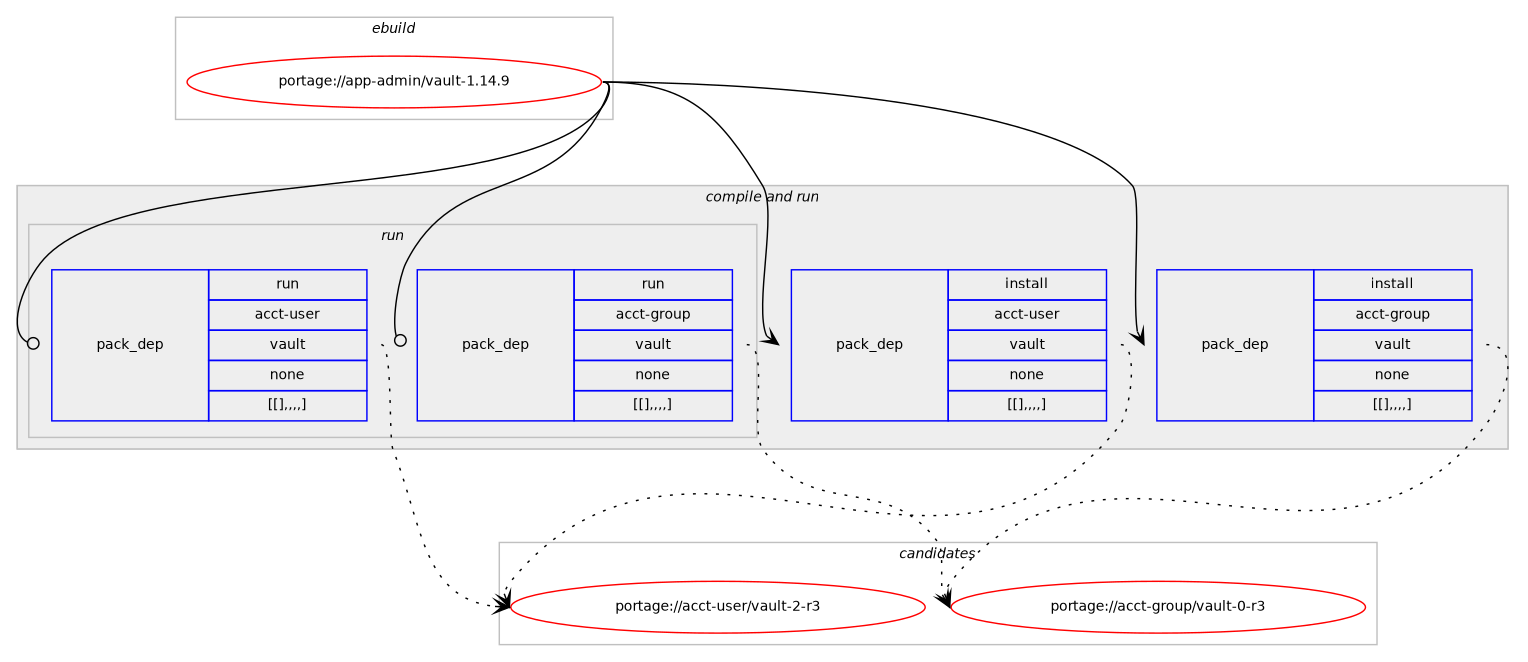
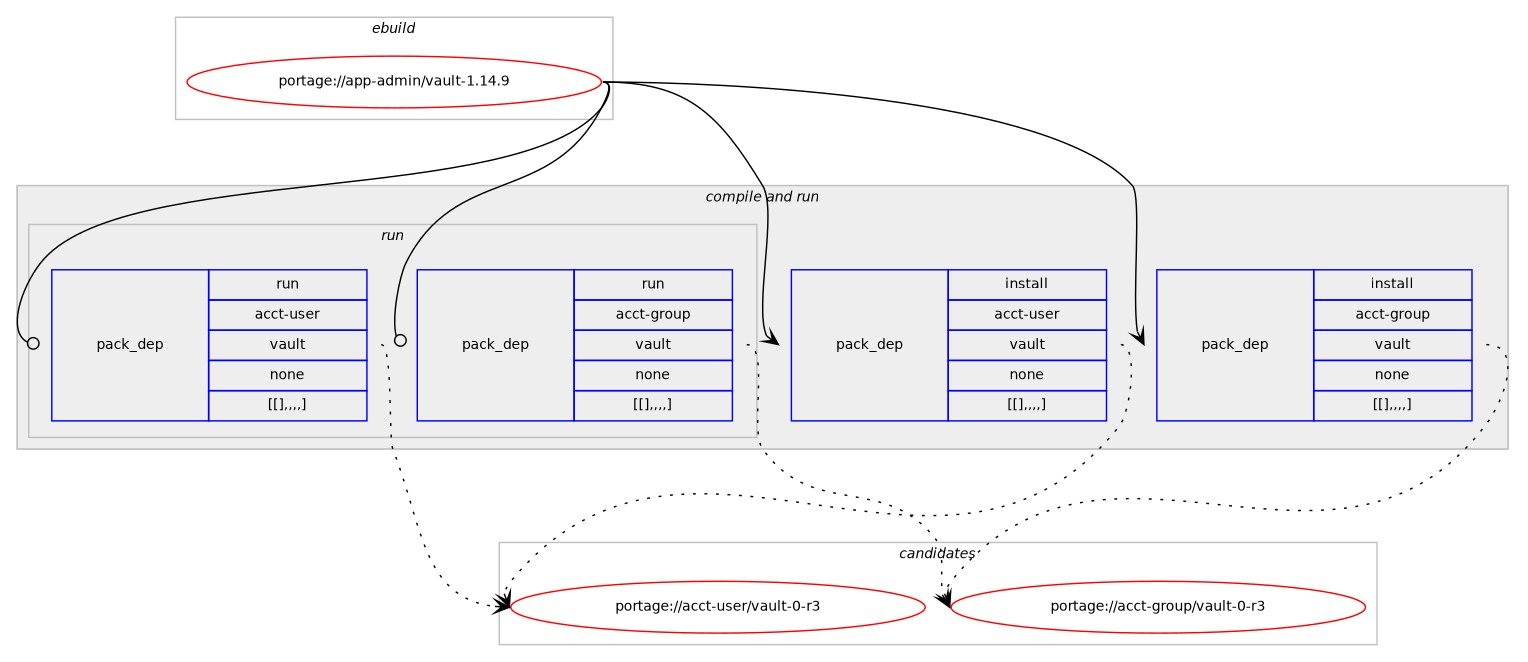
(718, 607) -> (718, 607)
